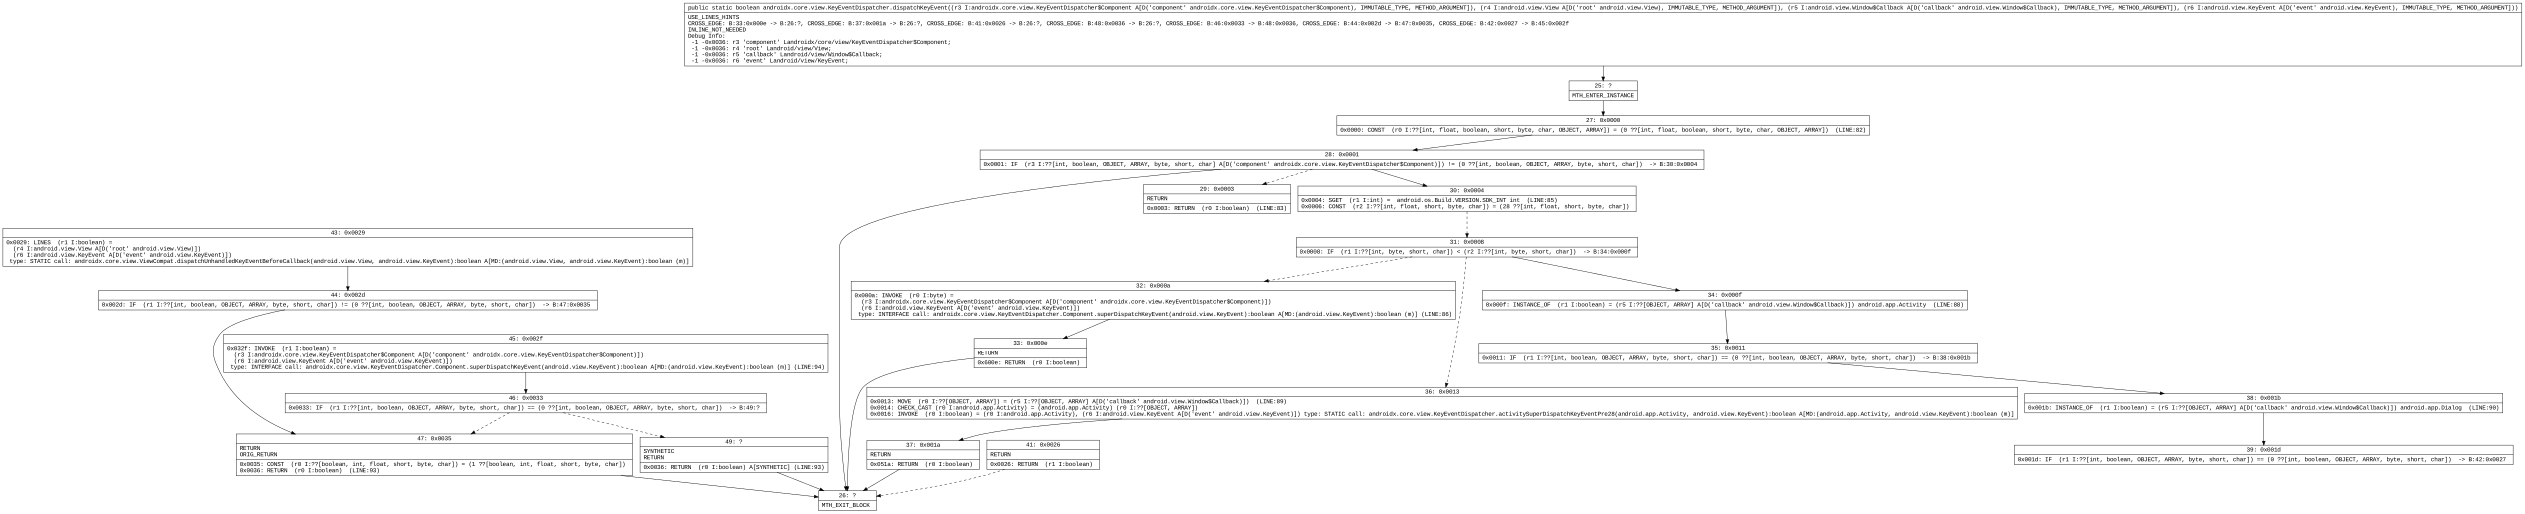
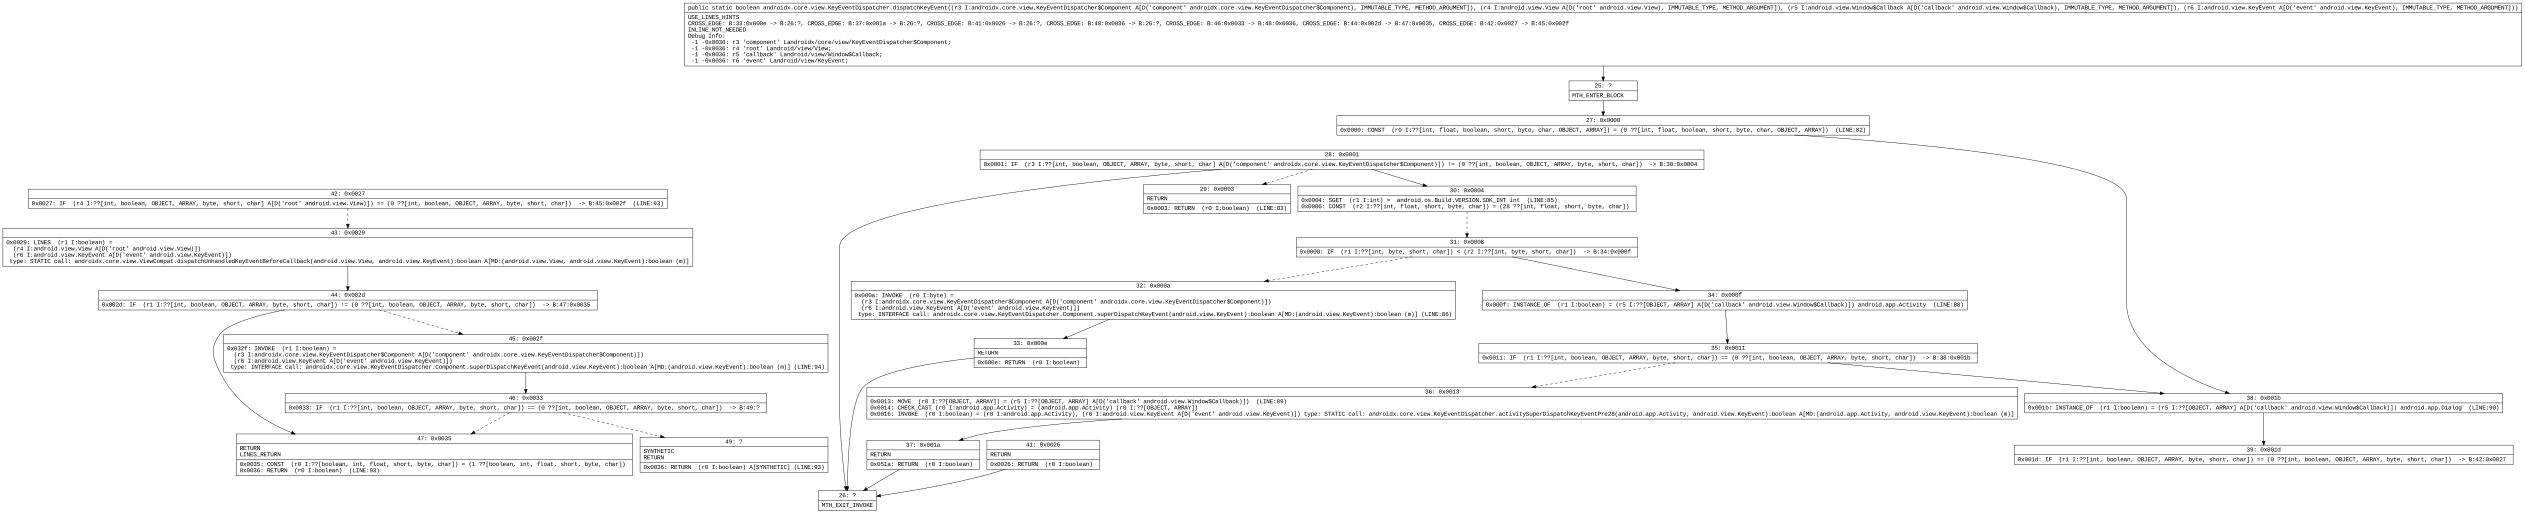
(1603, 96) -> (1598, 96)
(1475, 142) -> (2086, 173)
none -> (348, 199)
(1459, 320) -> (1605, 375)
none -> (419, 322)
(258, 454) -> (260, 454)
(1043, 464) -> (1043, 464)
(798, 481) -> none
(943, 485) -> (943, 485)
(718, 486) -> none
(846, 505) -> (847, 505)
